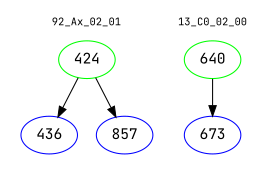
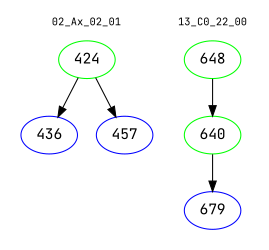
(87, 23) -> (87, 23)
(213, 23) -> (213, 23)
none -> (213, 60)
(125, 135) -> (125, 135)
(213, 135) -> (213, 210)
